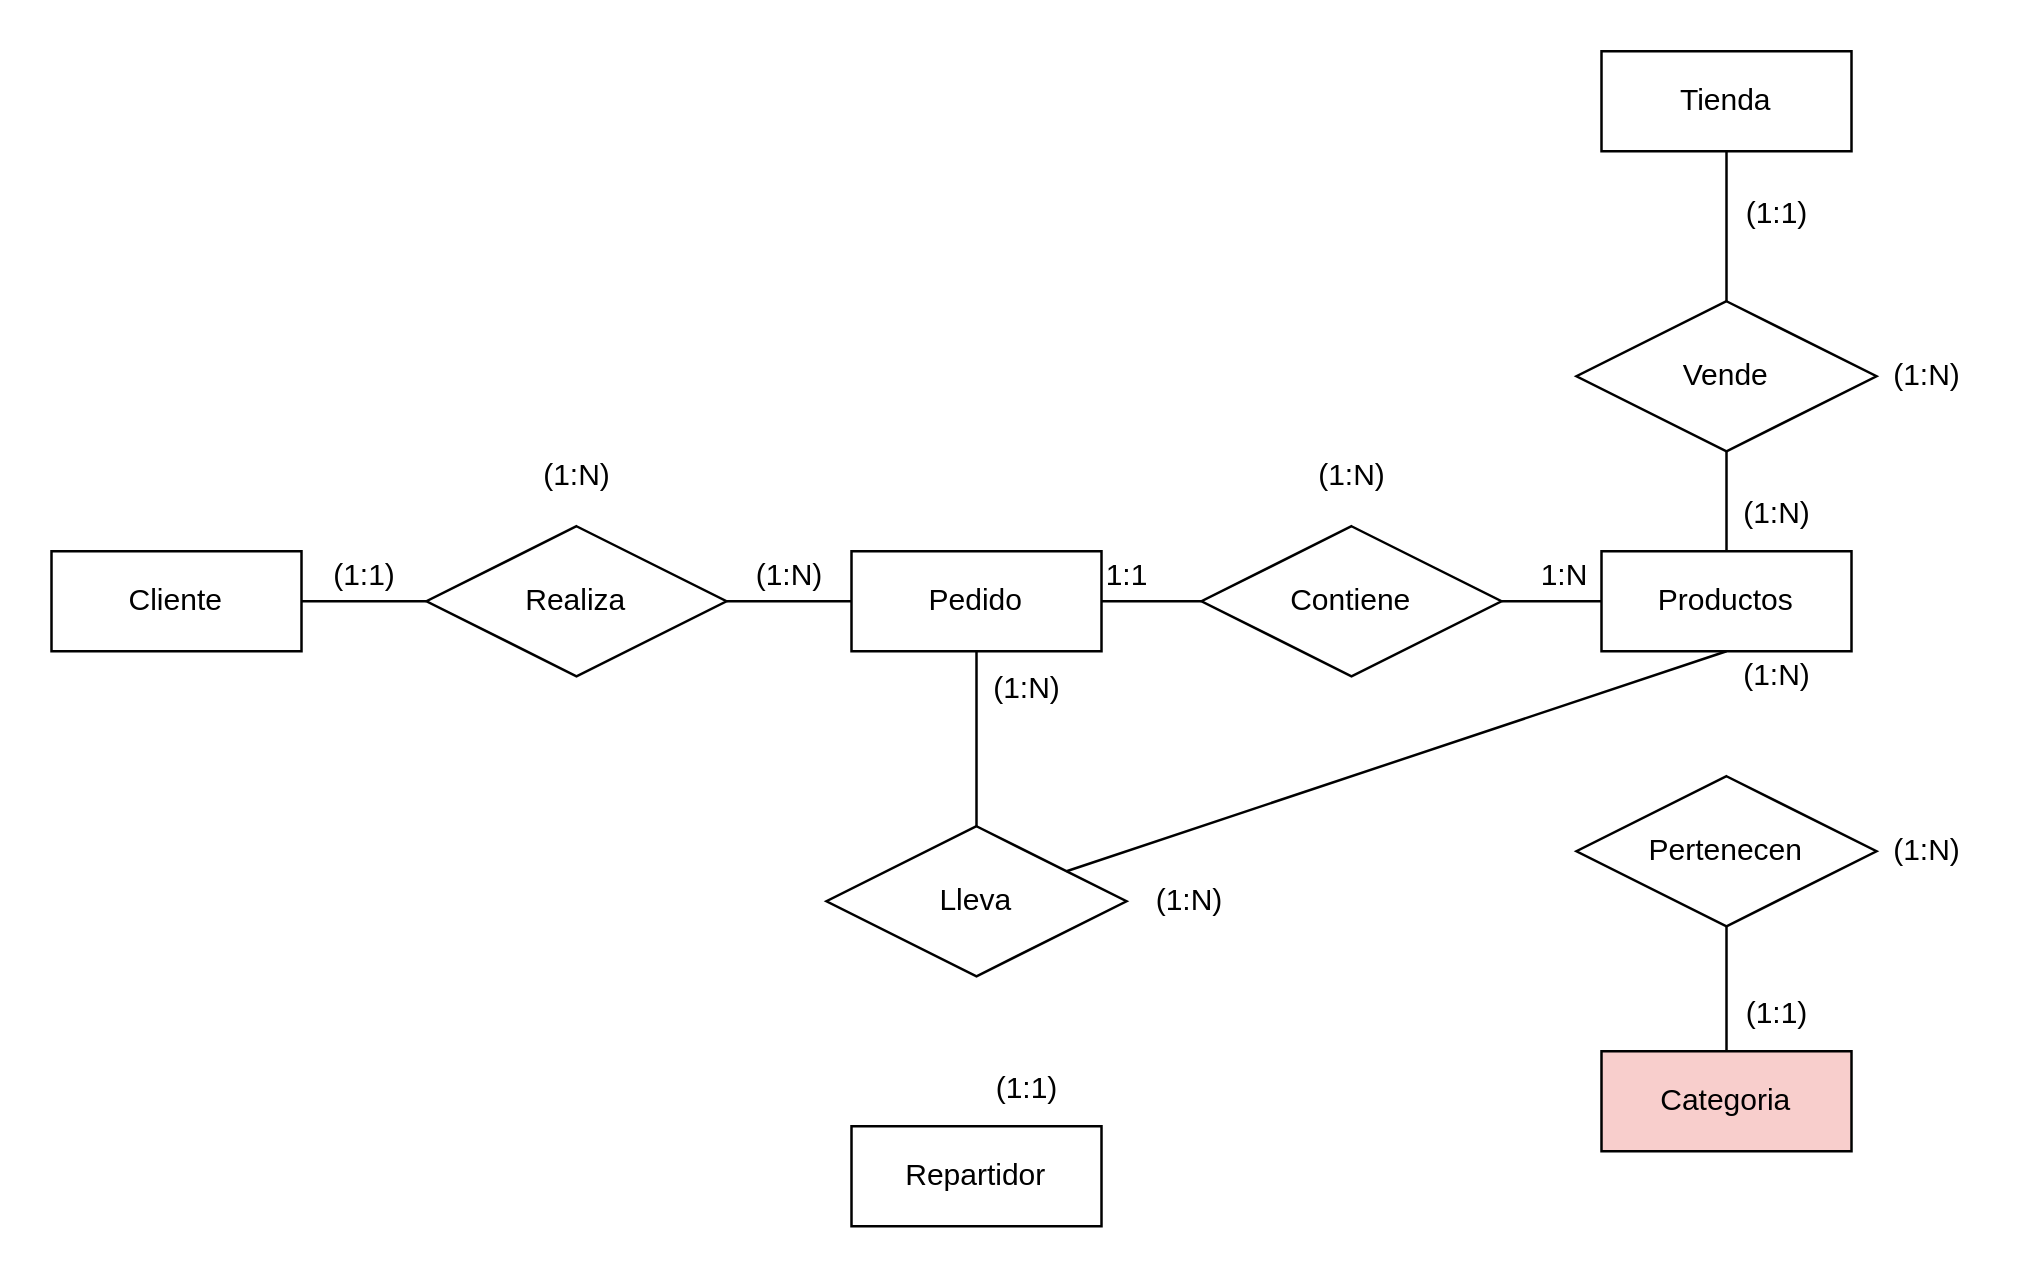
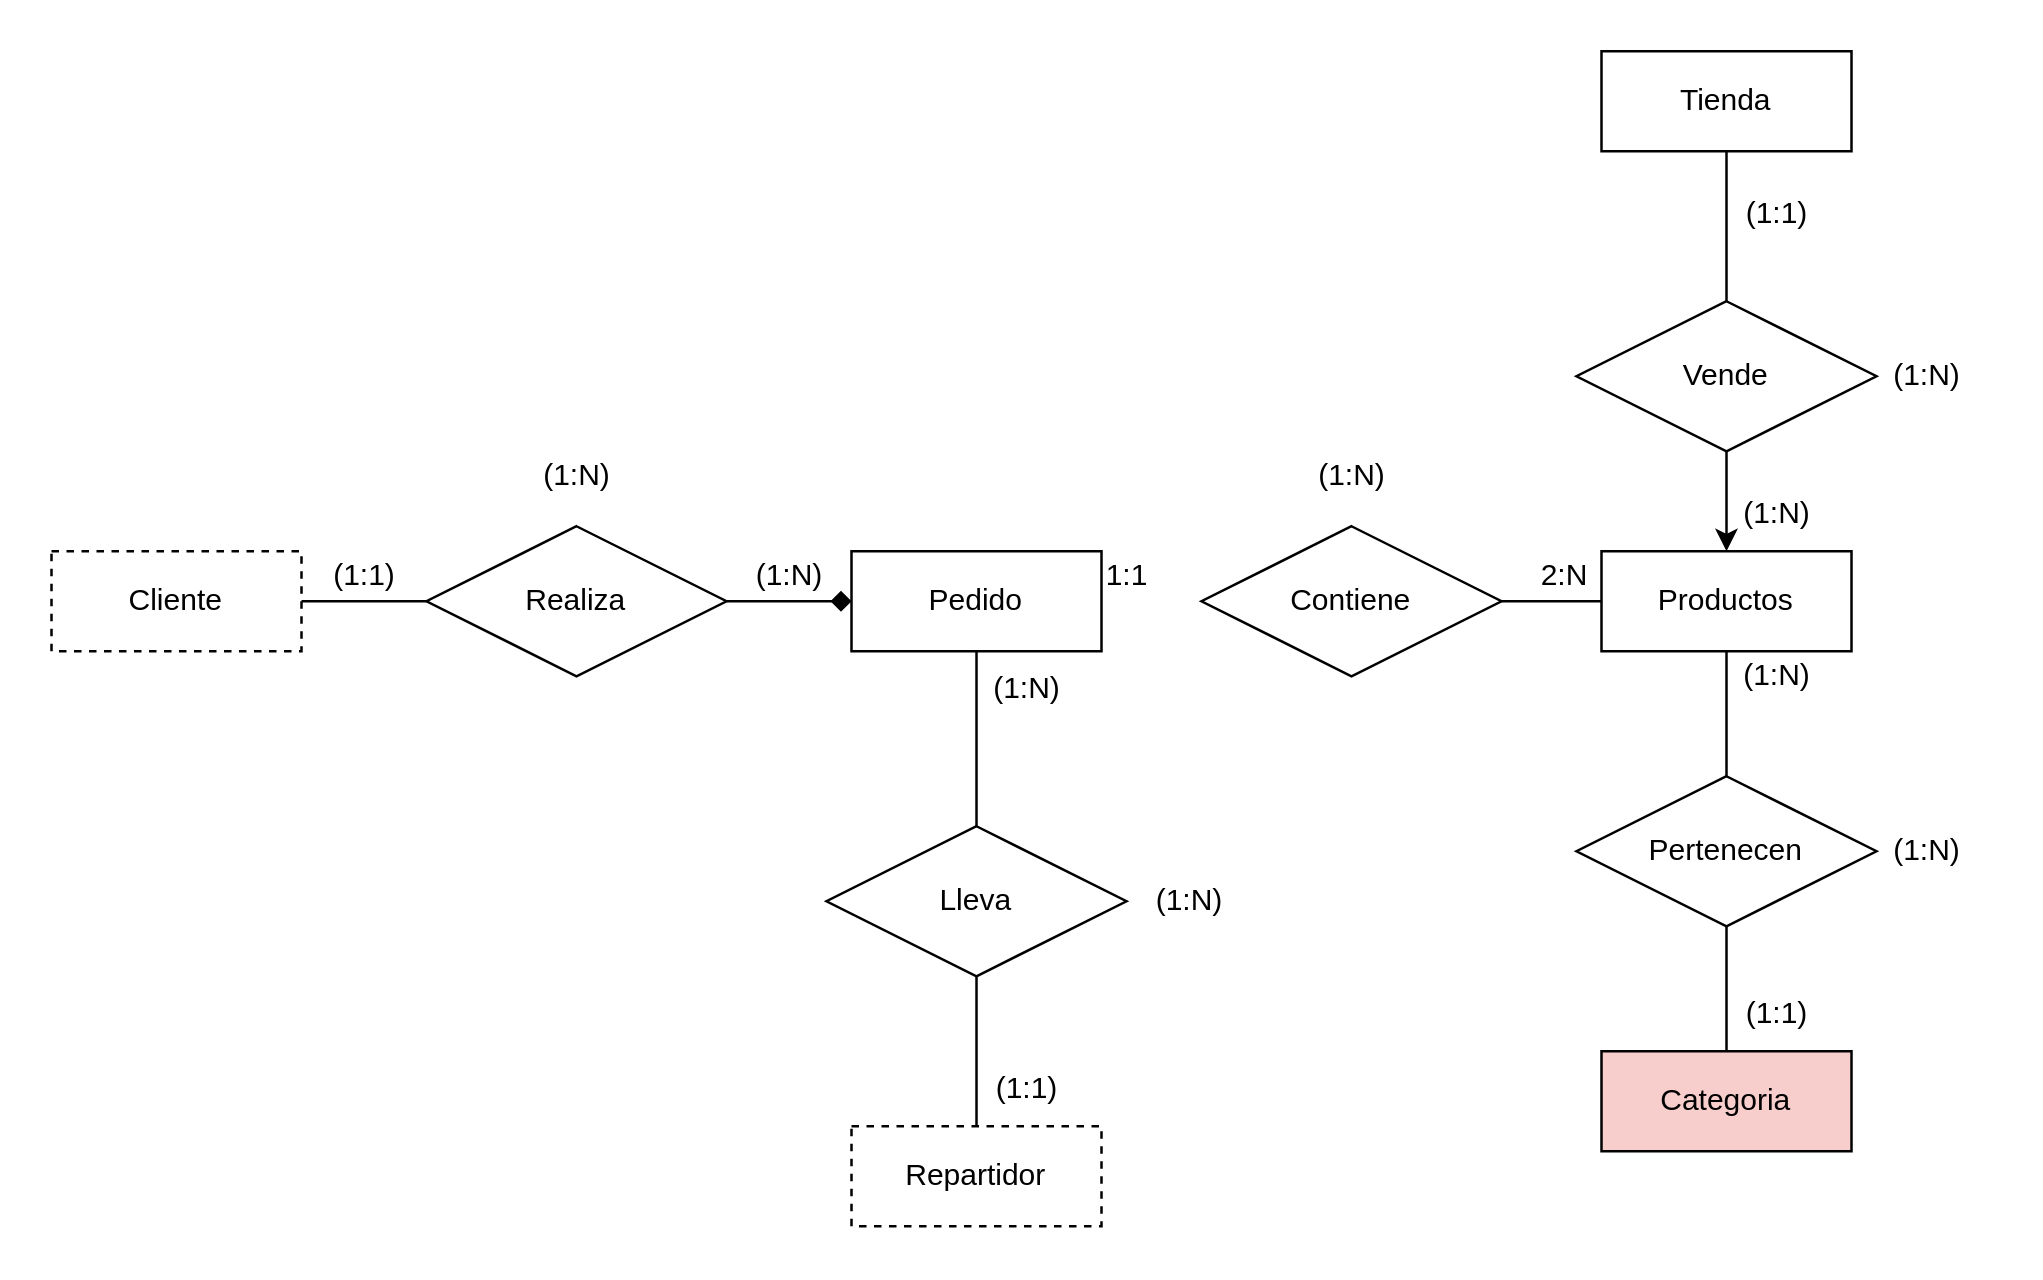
(1726, 539) -> (1726, 533)
(1565, 576) -> (1565, 576)
(176, 601) -> (176, 601)
(840, 601) -> (831, 601)
(1151, 601) -> none
(1397, 761) -> (1726, 713)
none -> (976, 1051)
(976, 1176) -> (976, 1176)
